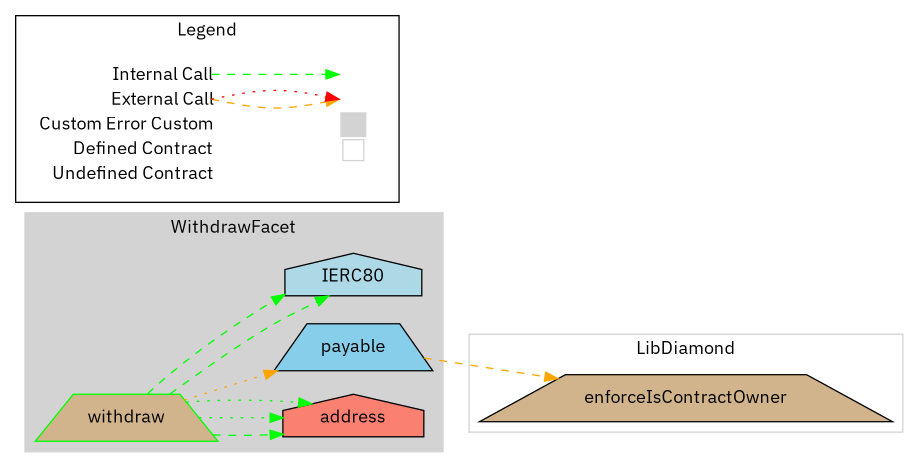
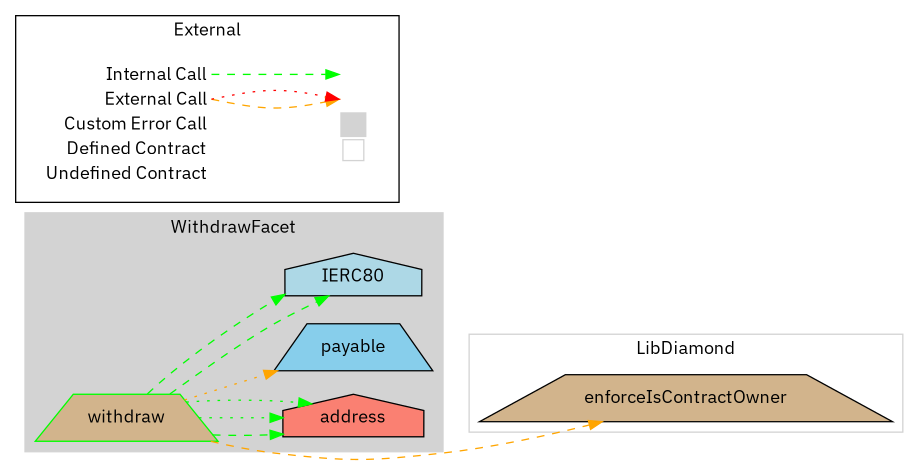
(207, 31) -> (207, 31)
(127, 124) -> (136, 124)
(484, 367) -> (458, 451)
